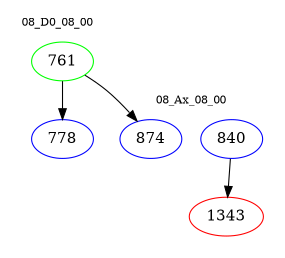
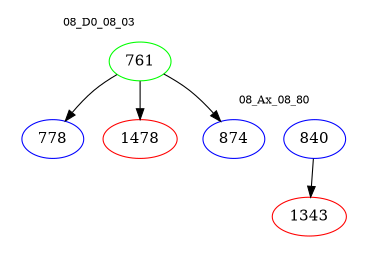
(58, 23) -> (99, 23)
(191, 101) -> (274, 101)
none -> (140, 139)
